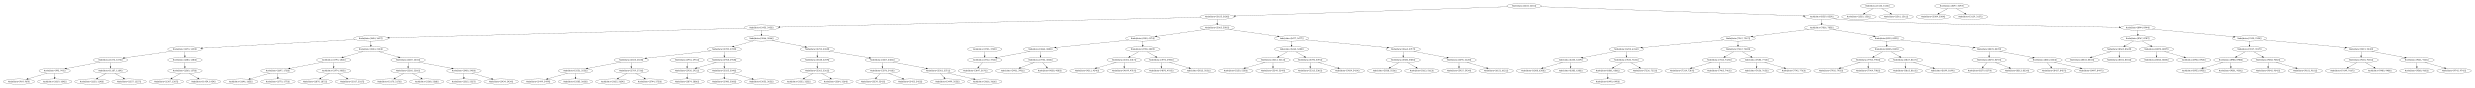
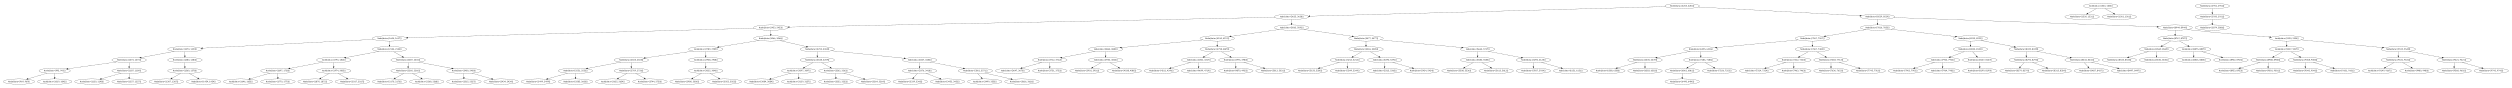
(985, 54) -> (1050, 65)
(706, 65) -> none
none -> (809, 65)
(1905, 71) -> none
